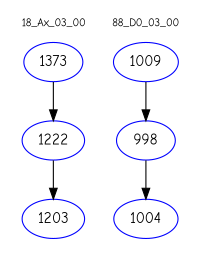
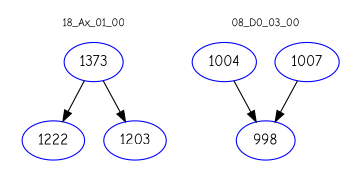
(54, 23) -> (94, 23)
(146, 23) -> (266, 23)
(146, 62) -> (307, 62)
(53, 174) -> (112, 96)
(146, 174) -> (242, 96)
